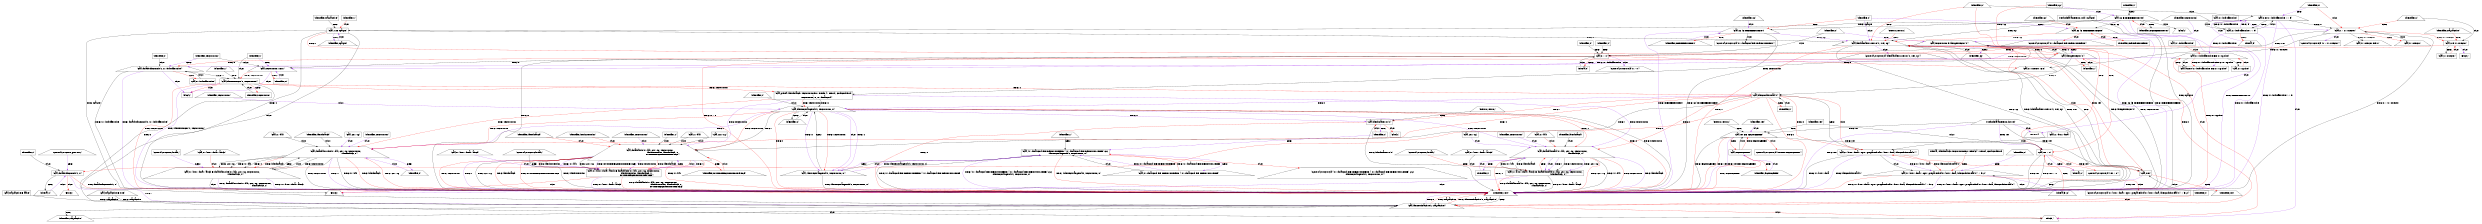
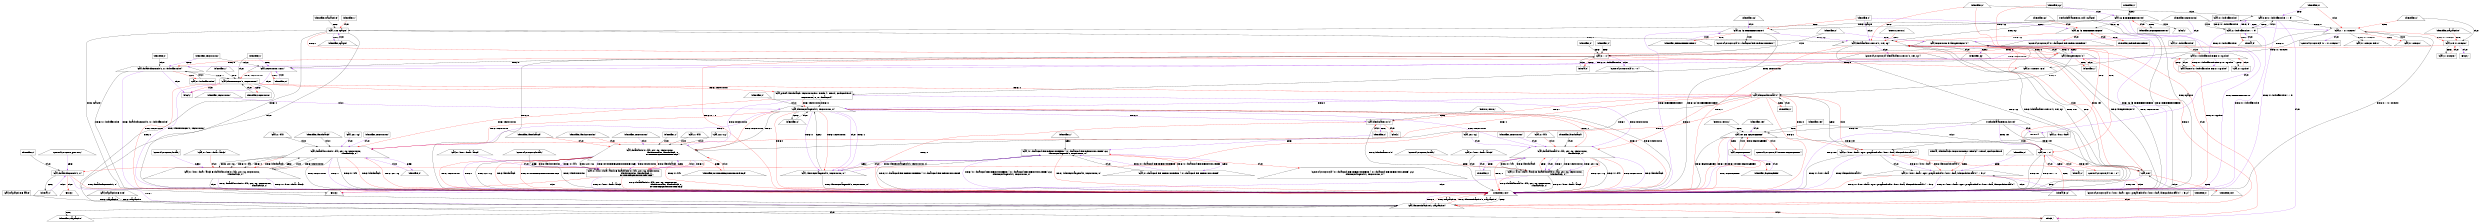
(2213, 29) -> (2248, 37)
(1680, 43) -> (1680, 43)
(2280, 43) -> (2280, 43)
(583, 135) -> (583, 135)
